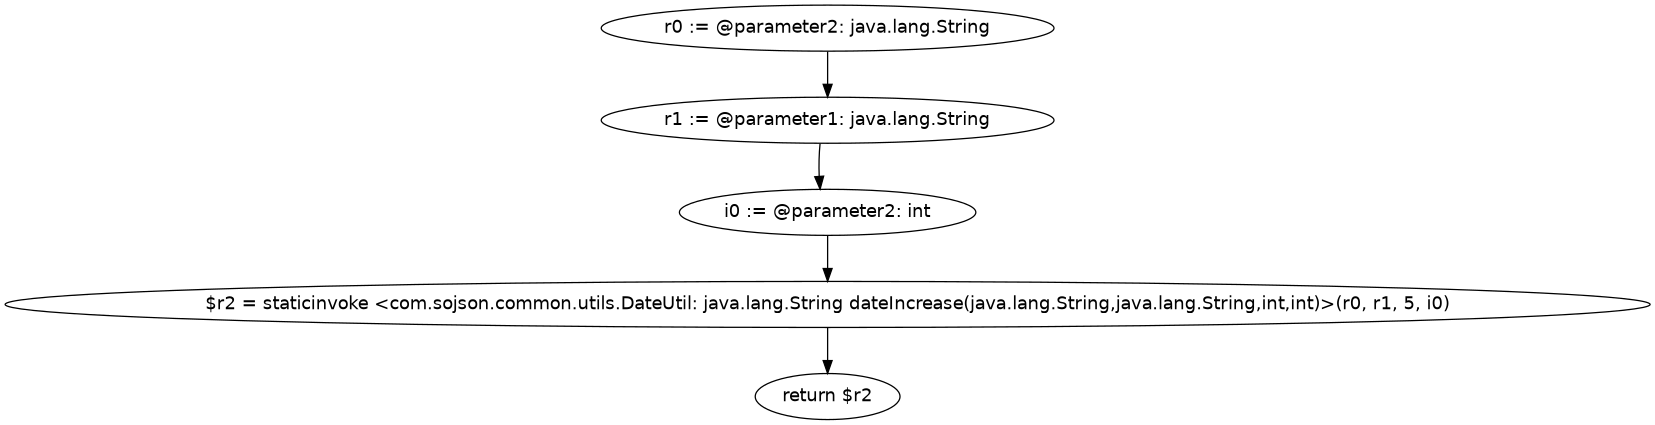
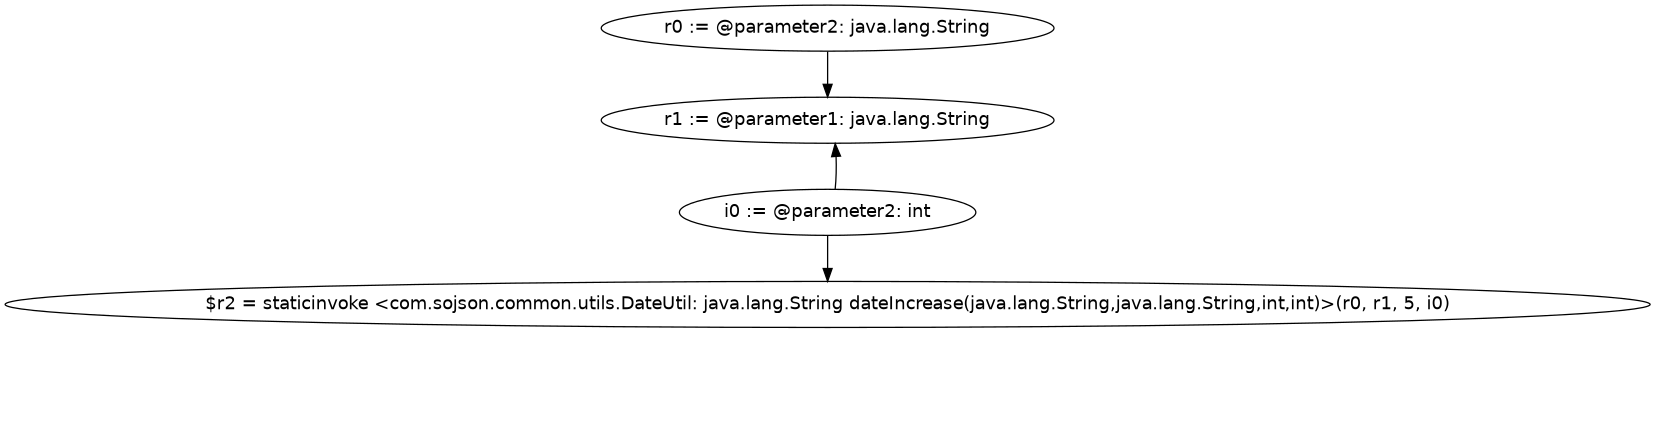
(819, 160) -> (836, 173)
(828, 397) -> none
